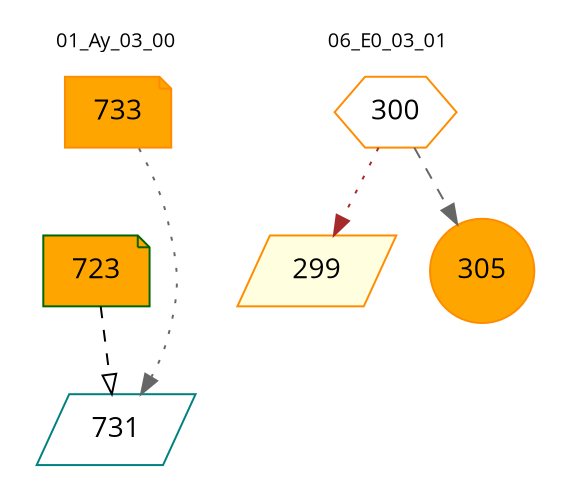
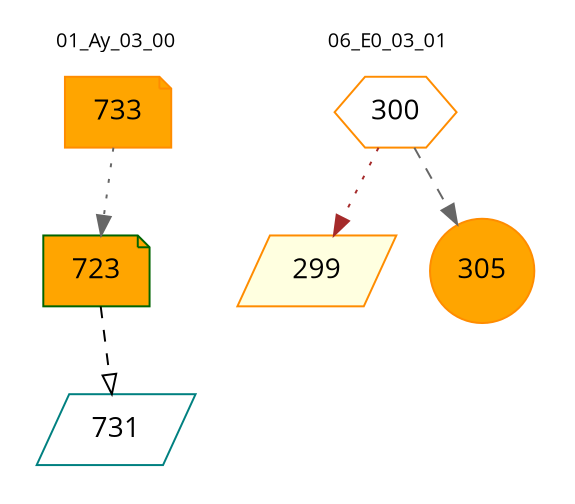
(175, 261) -> (109, 182)
